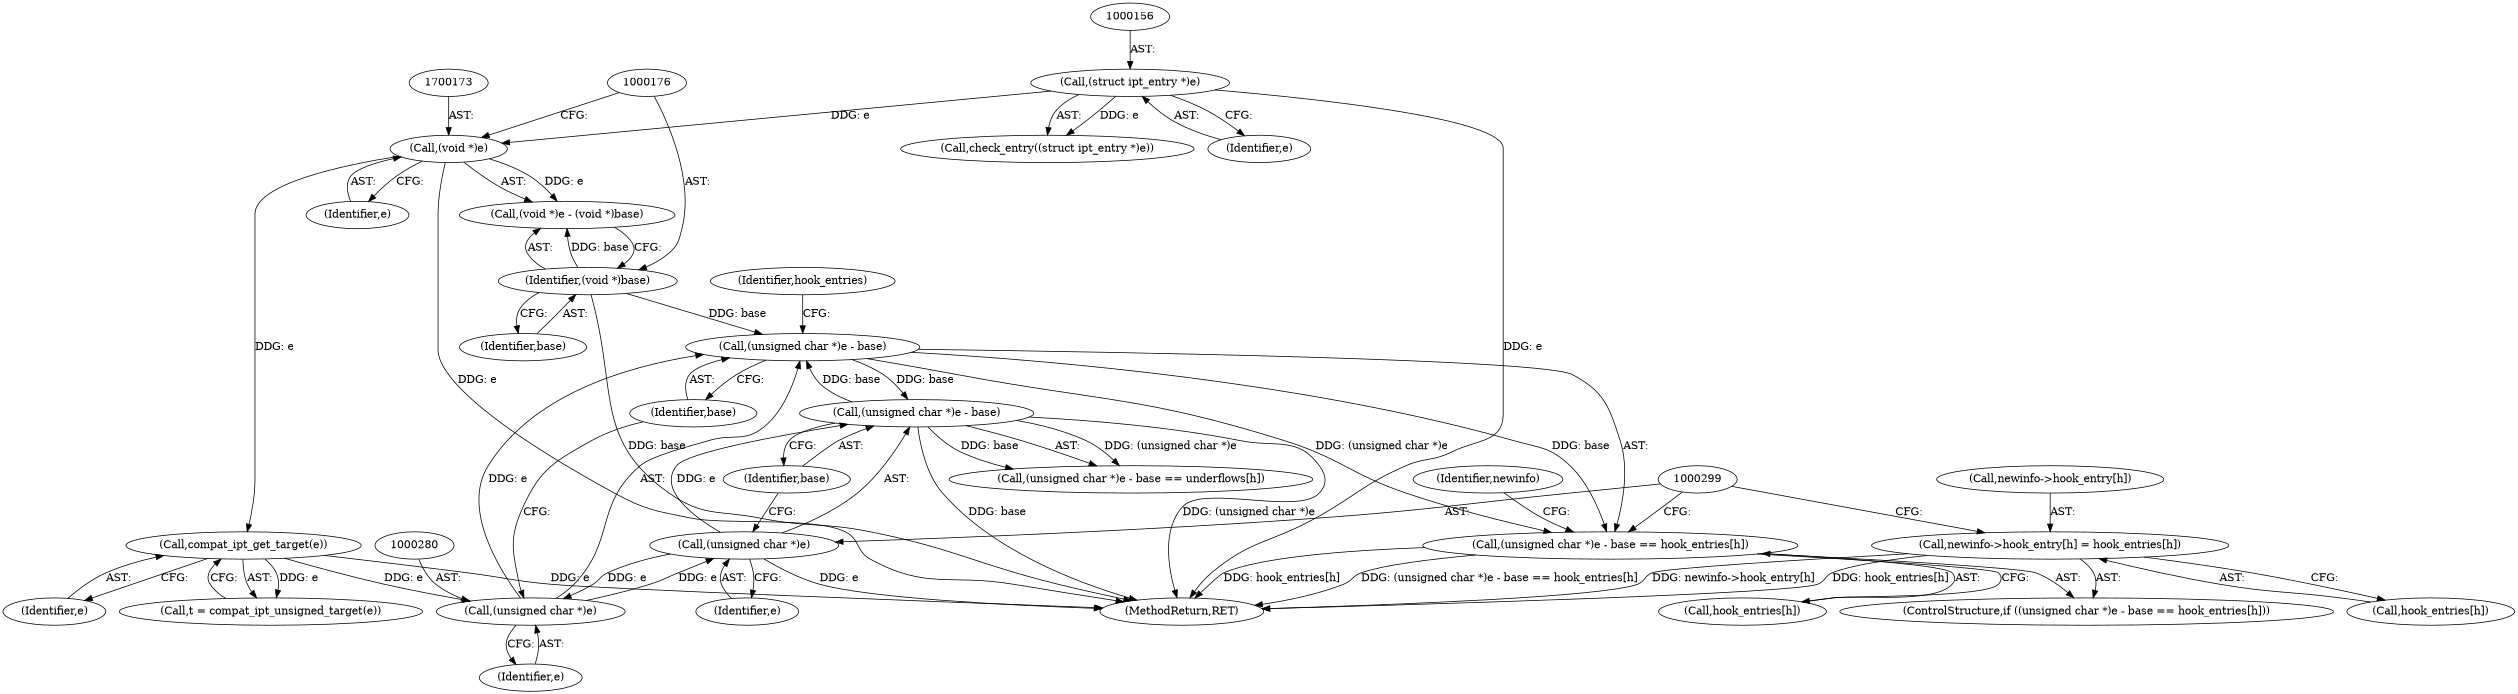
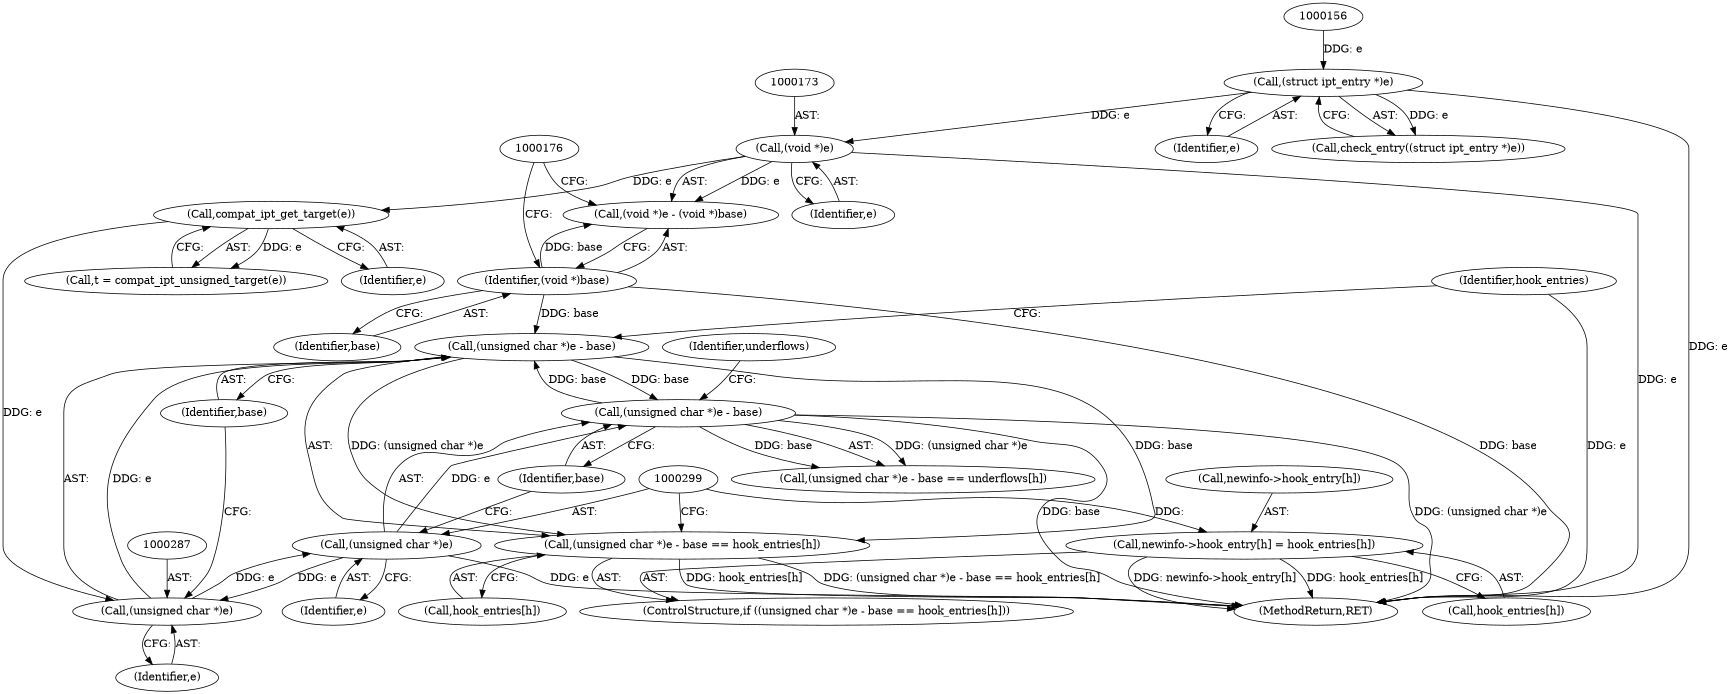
(1145, 50) -> (1343, 50)
(449, 83) -> (795, 83)
(554, 114) -> (560, 187)
none -> (1330, 127)
(699, 182) -> (541, 215)
none -> (749, 347)
(1488, 479) -> none
(1911, 512) -> (1171, 512)
(414, 545) -> (167, 545)
(709, 592) -> (1587, 528)
